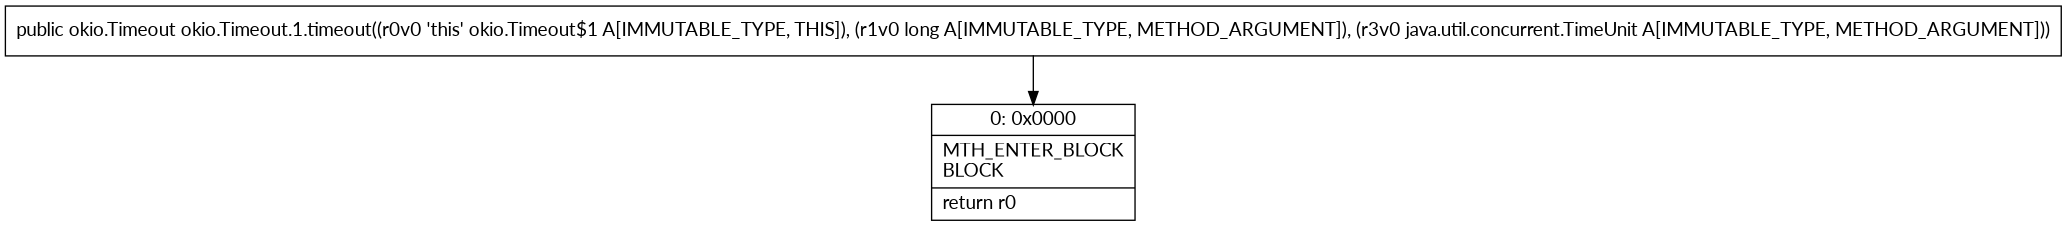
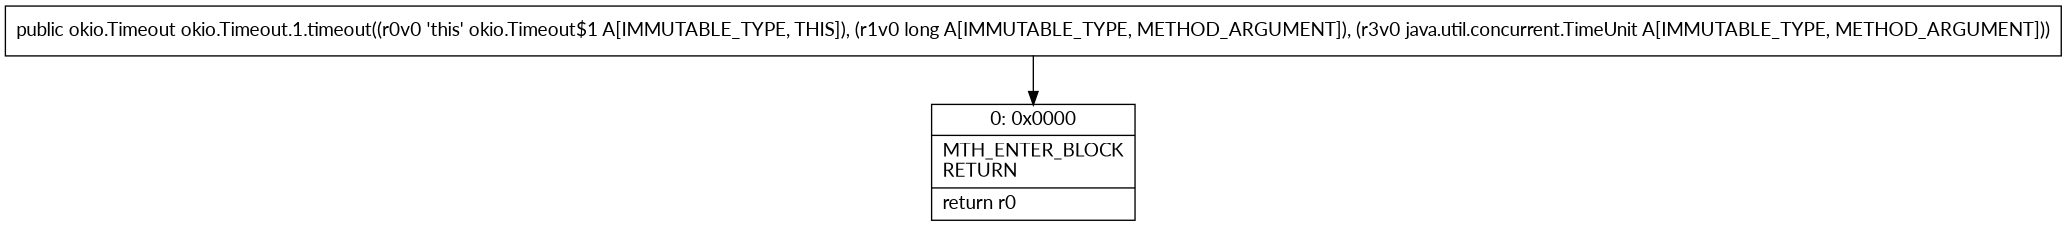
(973, 171) -> (980, 171)
